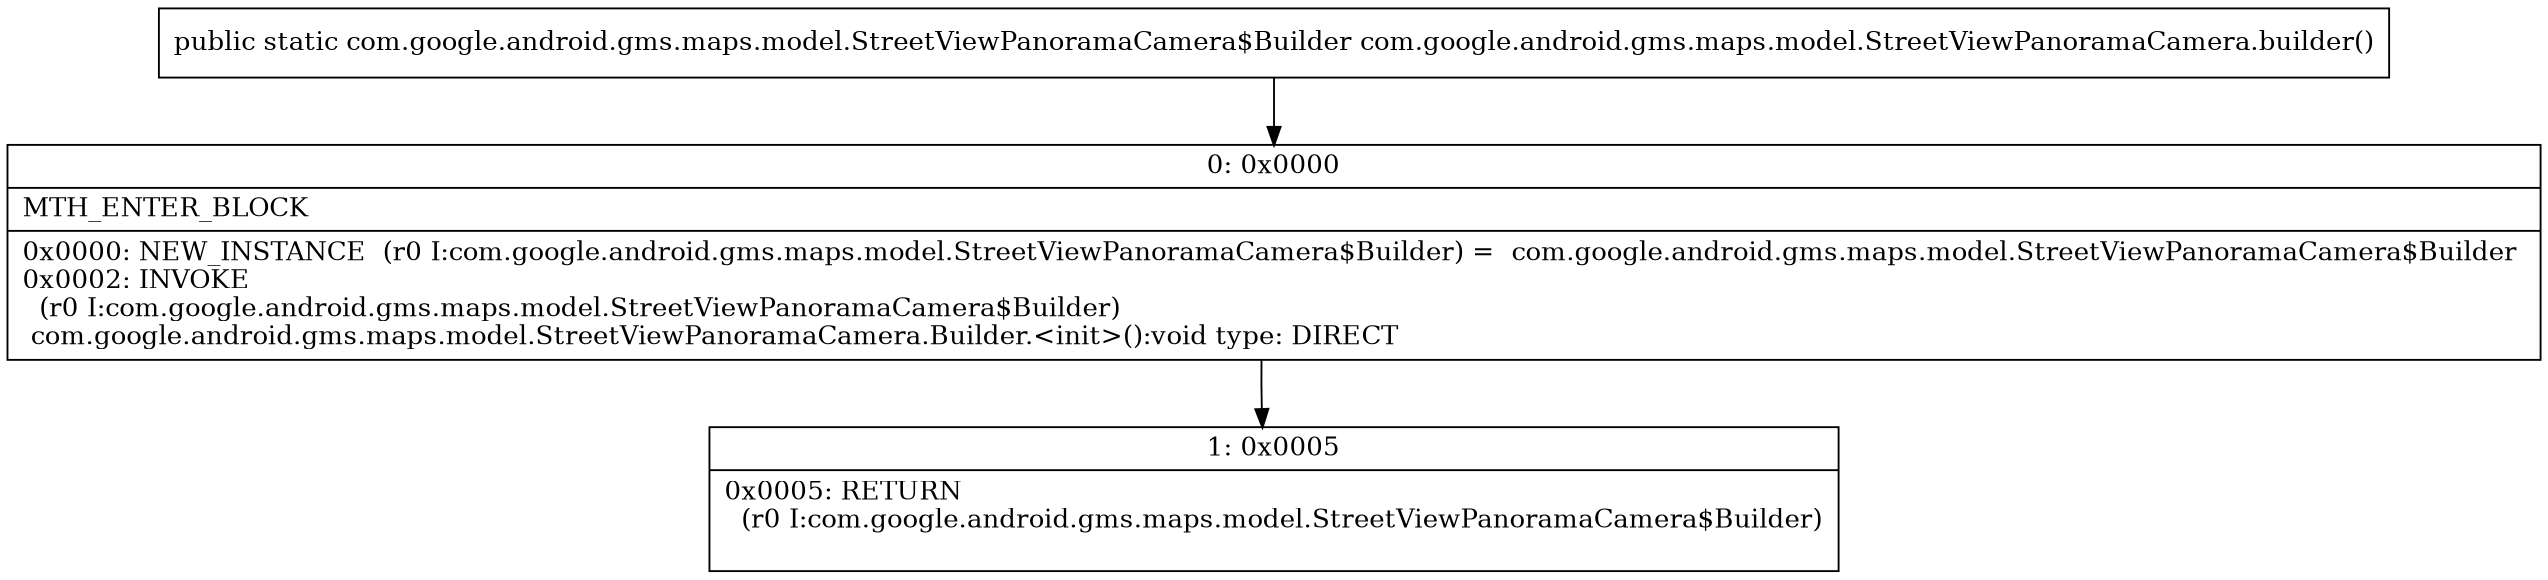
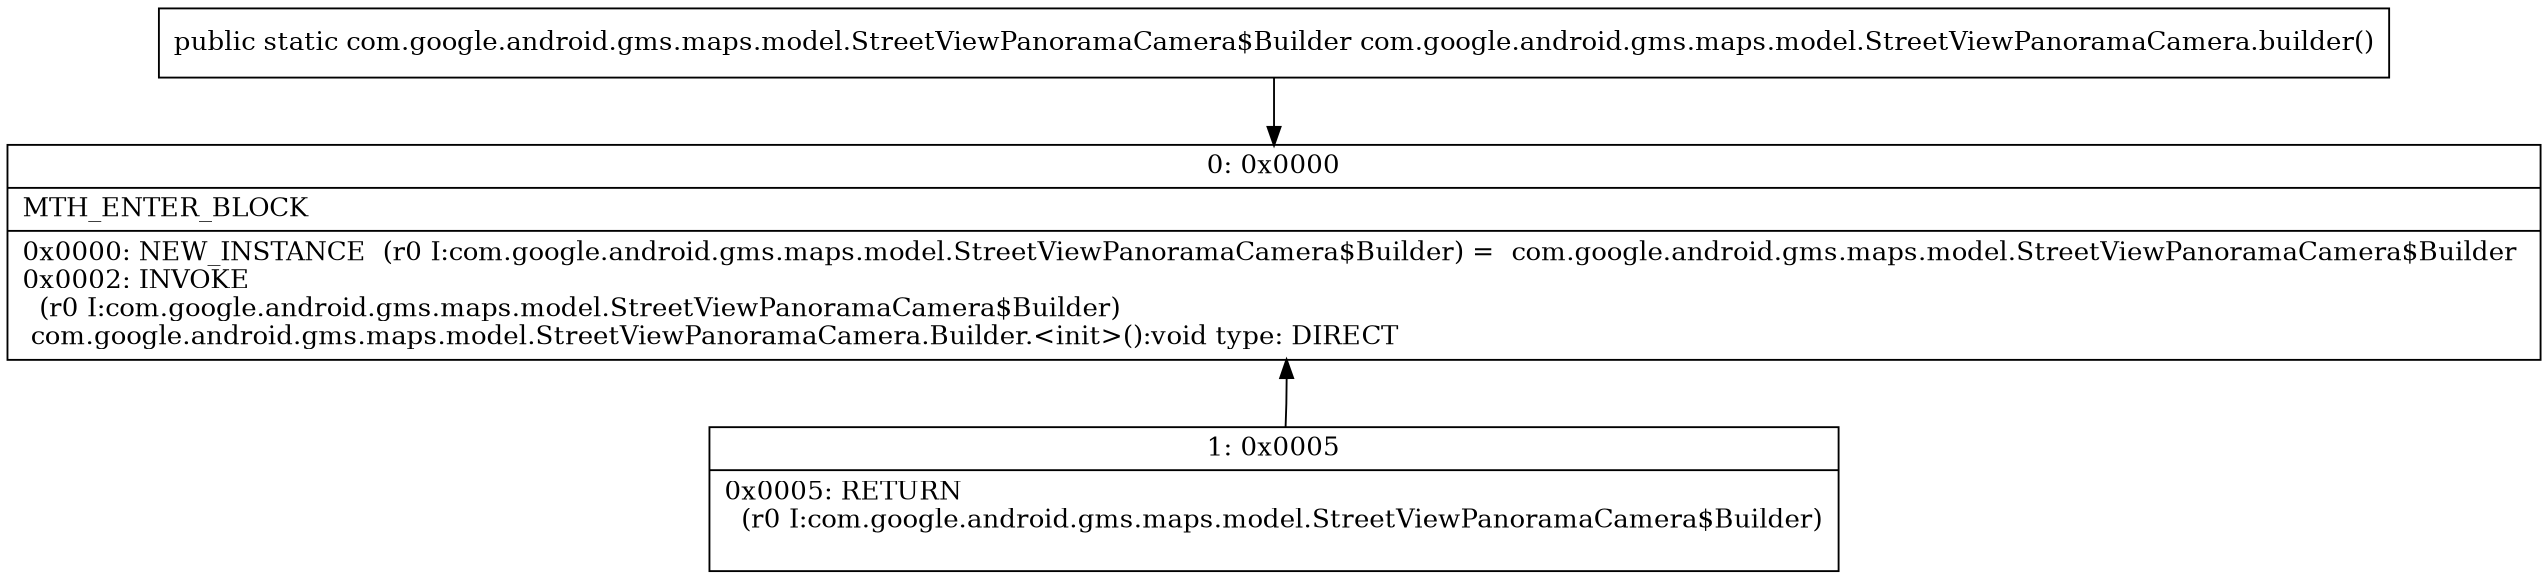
(1261, 384) -> (1286, 403)
